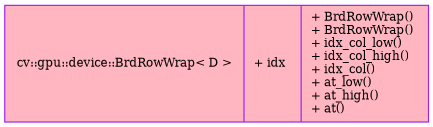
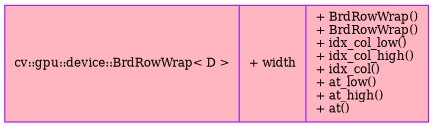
(270, 63) -> (273, 63)
